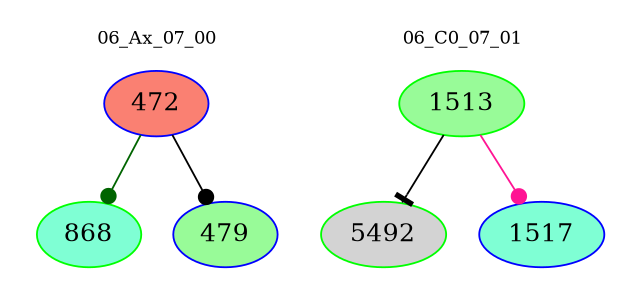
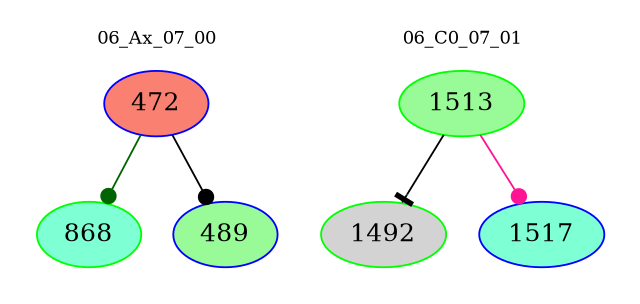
(225, 235) -> (225, 235)
(384, 235) -> (384, 235)
